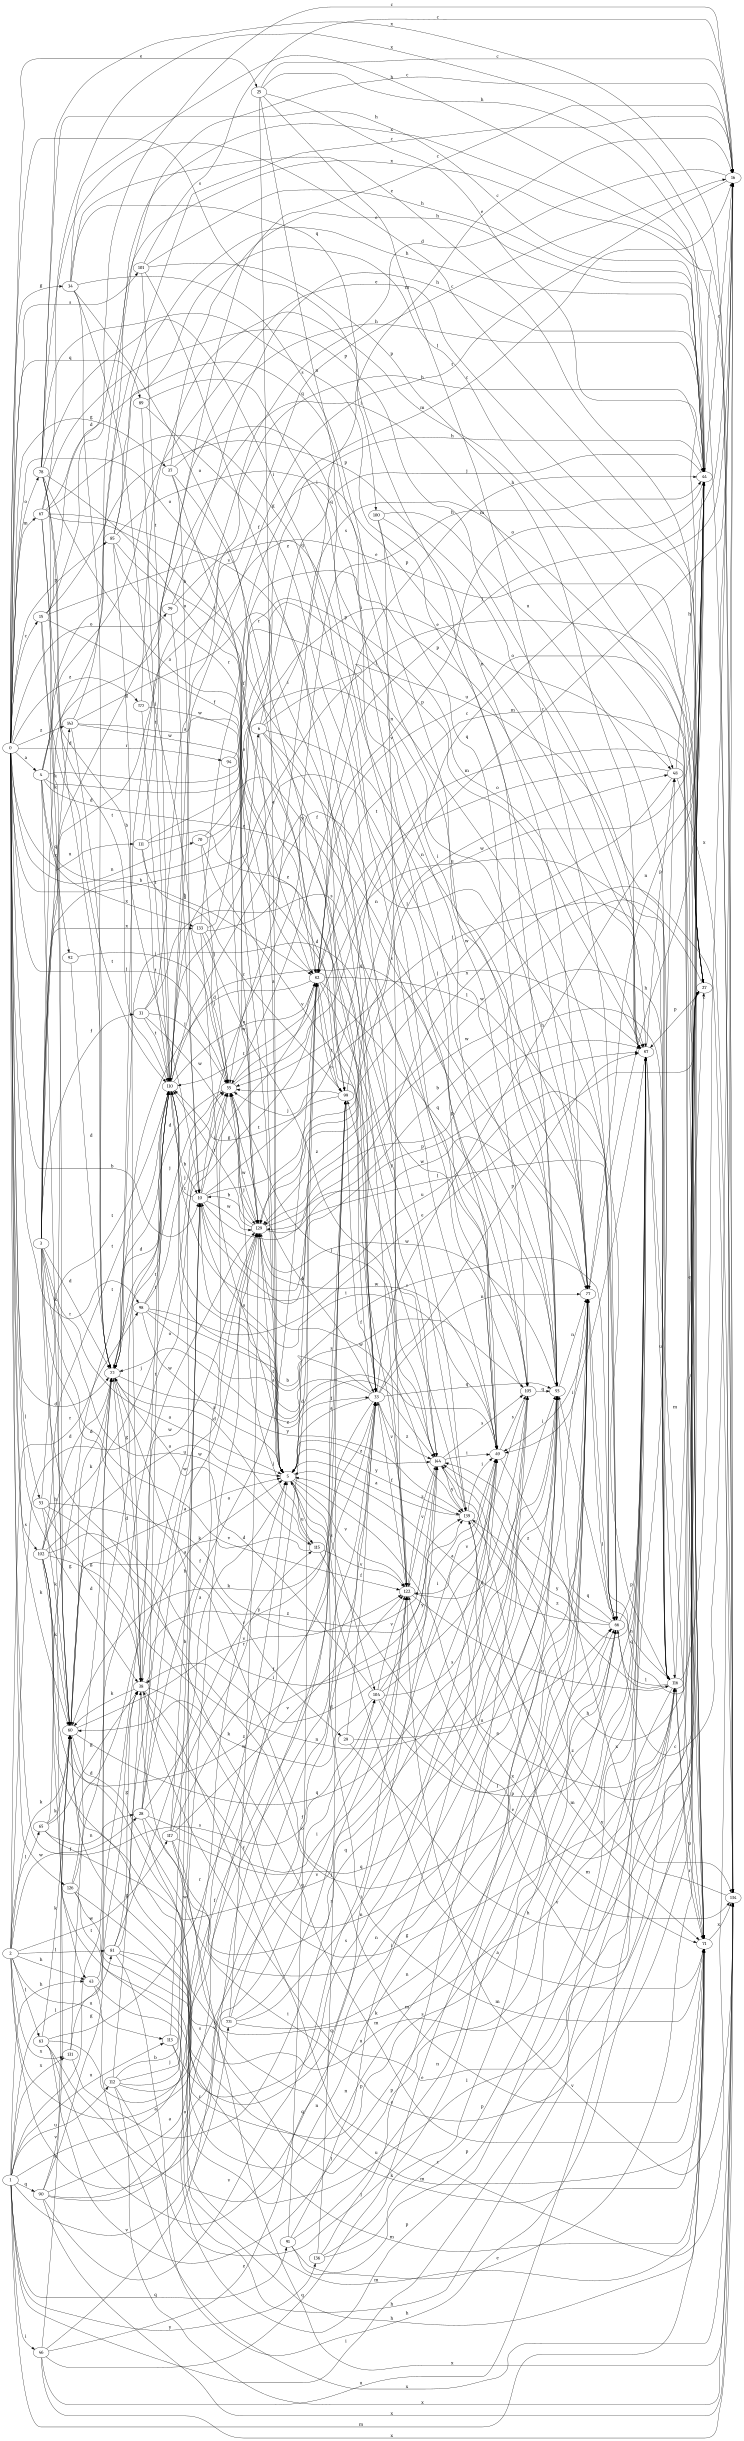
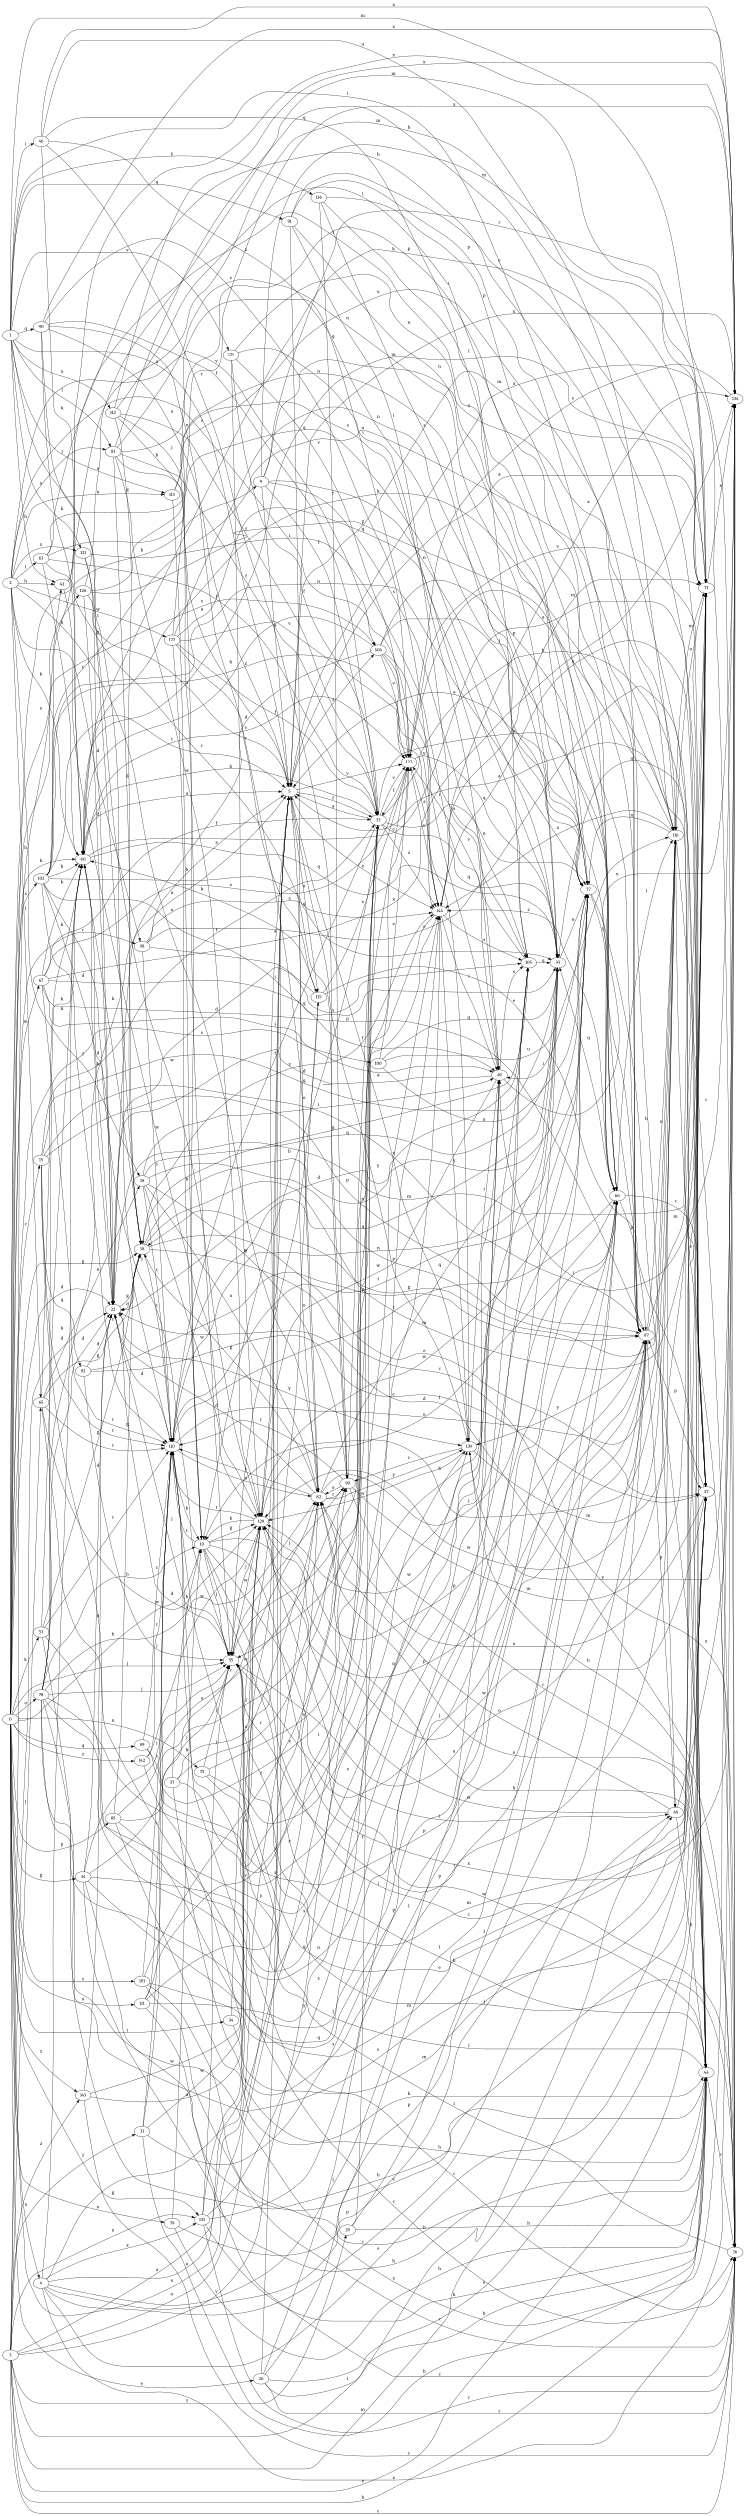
(259, 92) -> (261, 2379)
(273, 506) -> (275, 1025)
(18, 515) -> (24, 2048)
none -> (535, 615)
none -> (268, 616)
(141, 706) -> (142, 1761)
(259, 729) -> (261, 482)
(672, 738) -> (685, 1287)
(422, 826) -> (310, 918)
(200, 840) -> (202, 1772)
(653, 882) -> none
(368, 947) -> none
none -> (726, 987)
(176, 1207) -> (139, 1692)
(229, 1207) -> (231, 1528)
none -> (325, 1282)
(346, 1297) -> none
none -> (410, 1395)
(26, 1416) -> (26, 1660)
(170, 1447) -> (172, 740)
(627, 1673) -> (631, 1014)
(204, 1683) -> (116, 1575)
(377, 1695) -> (378, 650)
(482, 1721) -> (484, 1932)
(170, 1836) -> (172, 640)
(41, 1855) -> (41, 708)
(690, 1871) -> (691, 626)
none -> (25, 1880)
(229, 2022) -> (231, 355)
(56, 2137) -> (62, 509)
(392, 2319) -> (394, 74)
